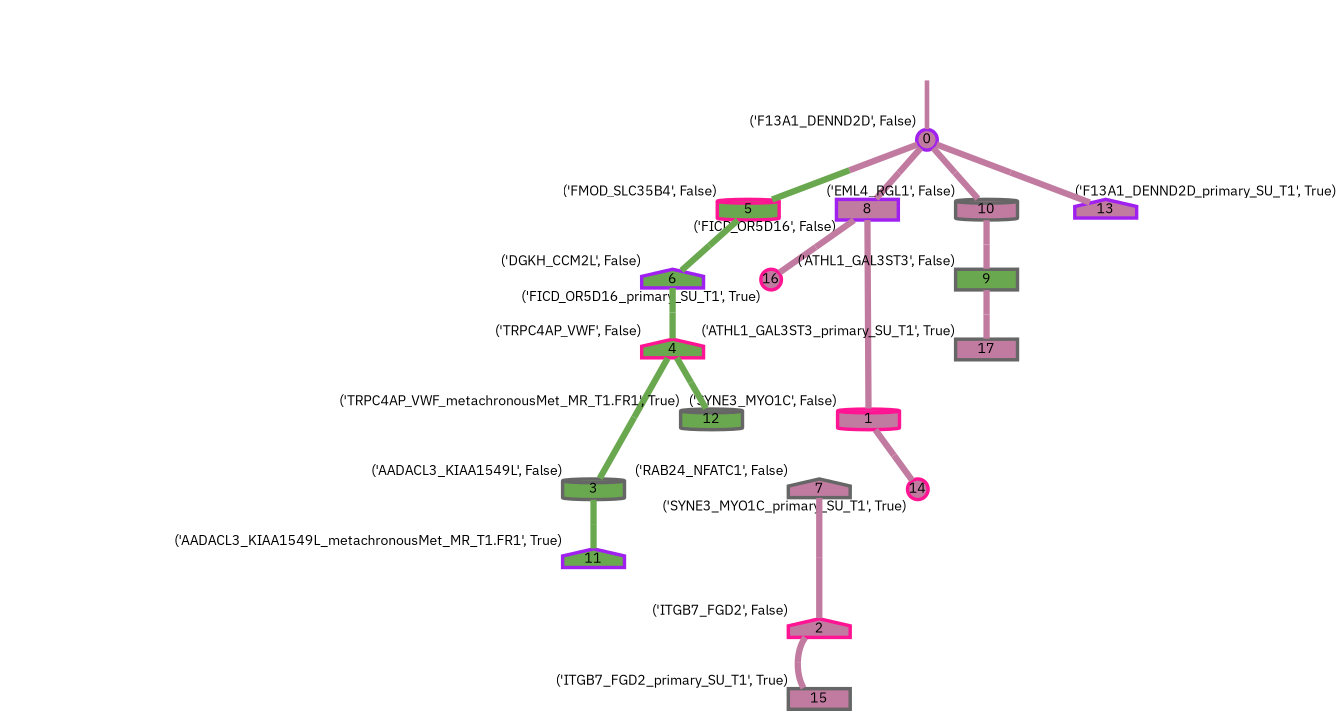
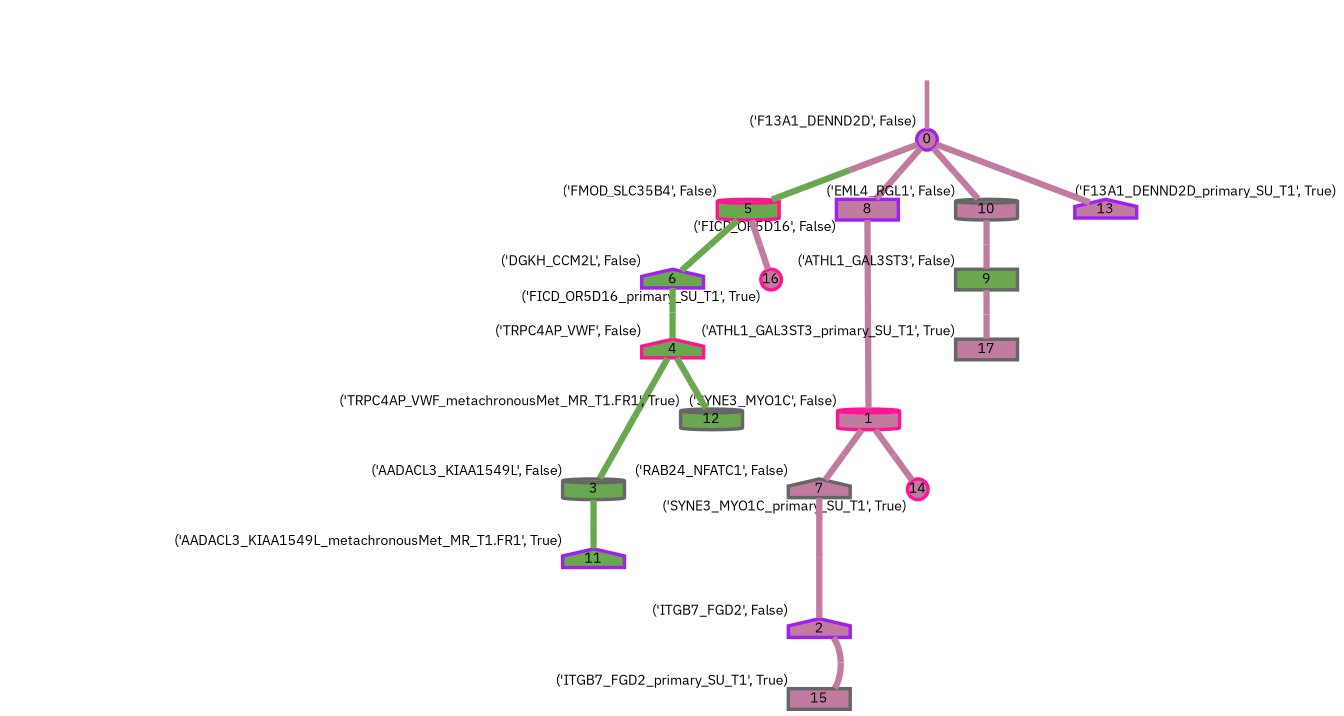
(817, 246) -> (760, 245)
none -> (844, 455)
(819, 629) -> (819, 629)
(798, 662) -> (841, 663)
